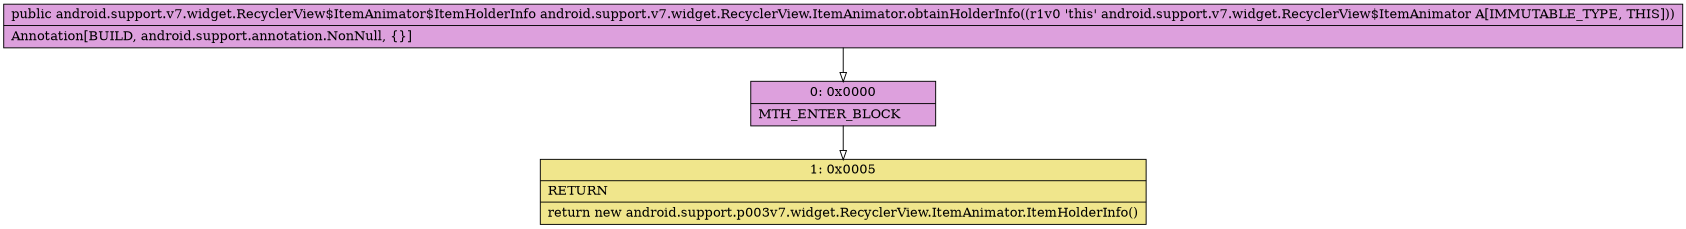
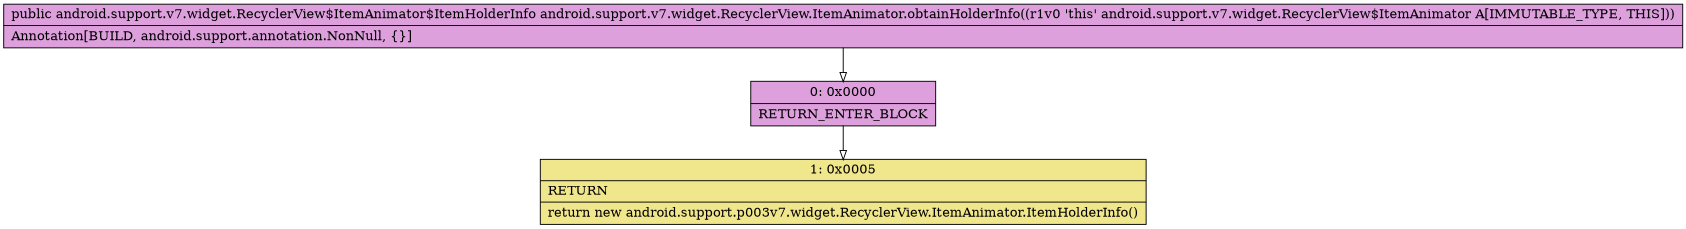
(830, 114) -> (843, 114)
